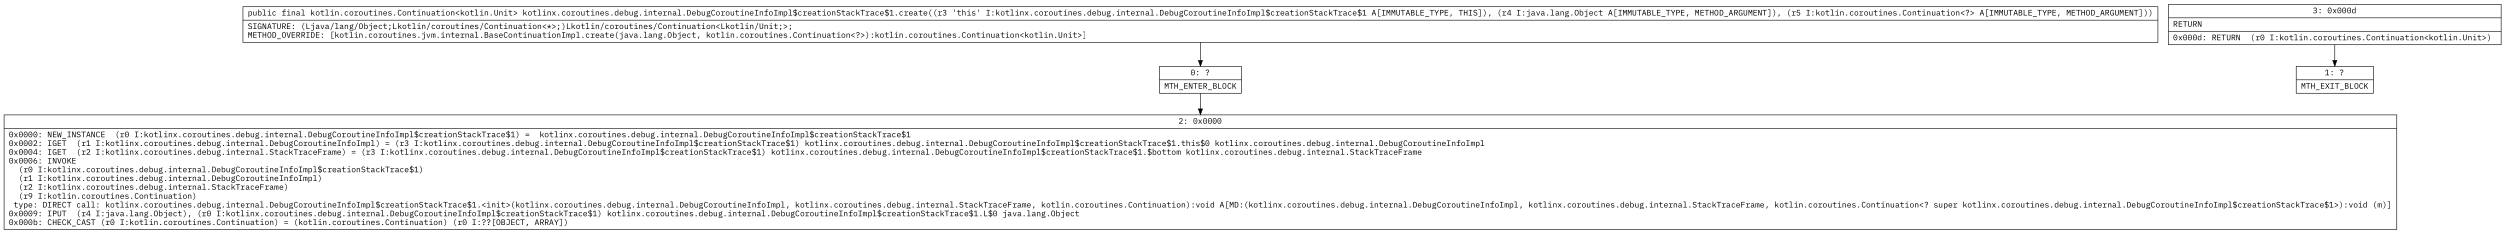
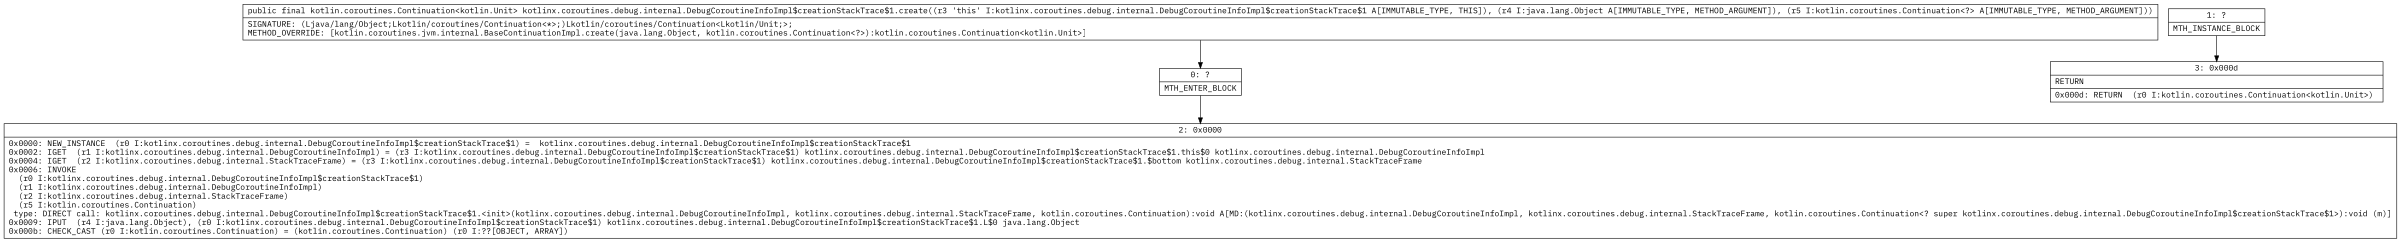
(2335, 53) -> (2217, 46)
(2335, 86) -> (2217, 29)
(103, 196) -> (103, 205)
